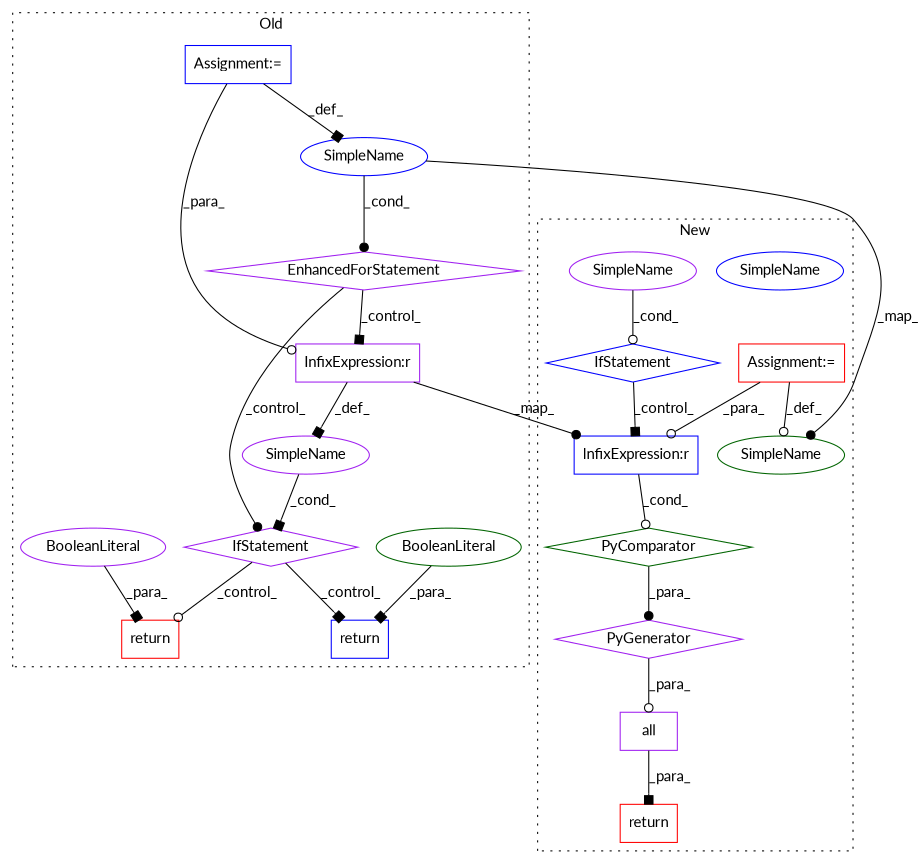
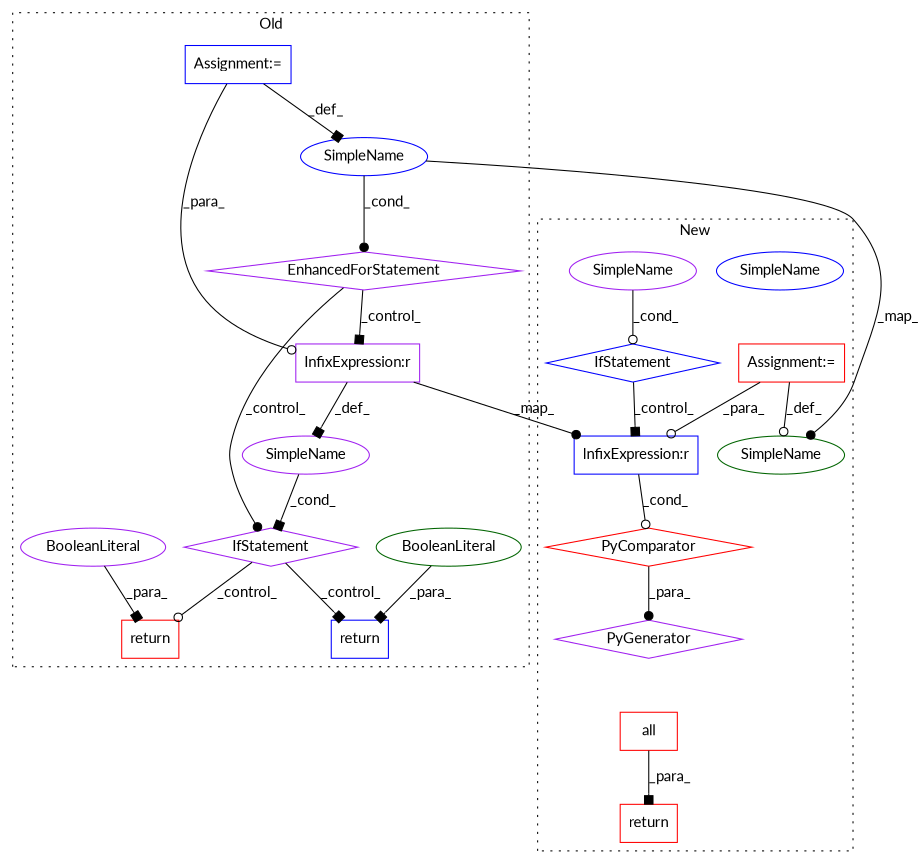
(649, 547) -> (649, 547)
(649, 681) -> none
(649, 731) -> (649, 731)
